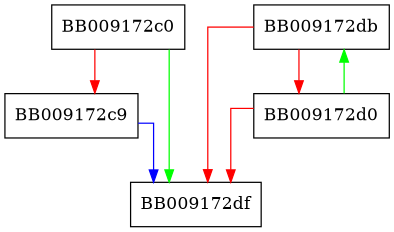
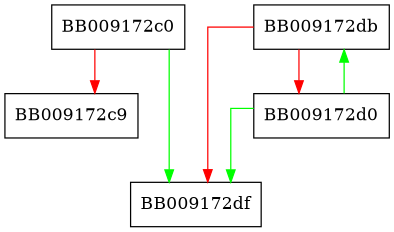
(231, 128) -> (231, 128)
(154, 139) -> none
